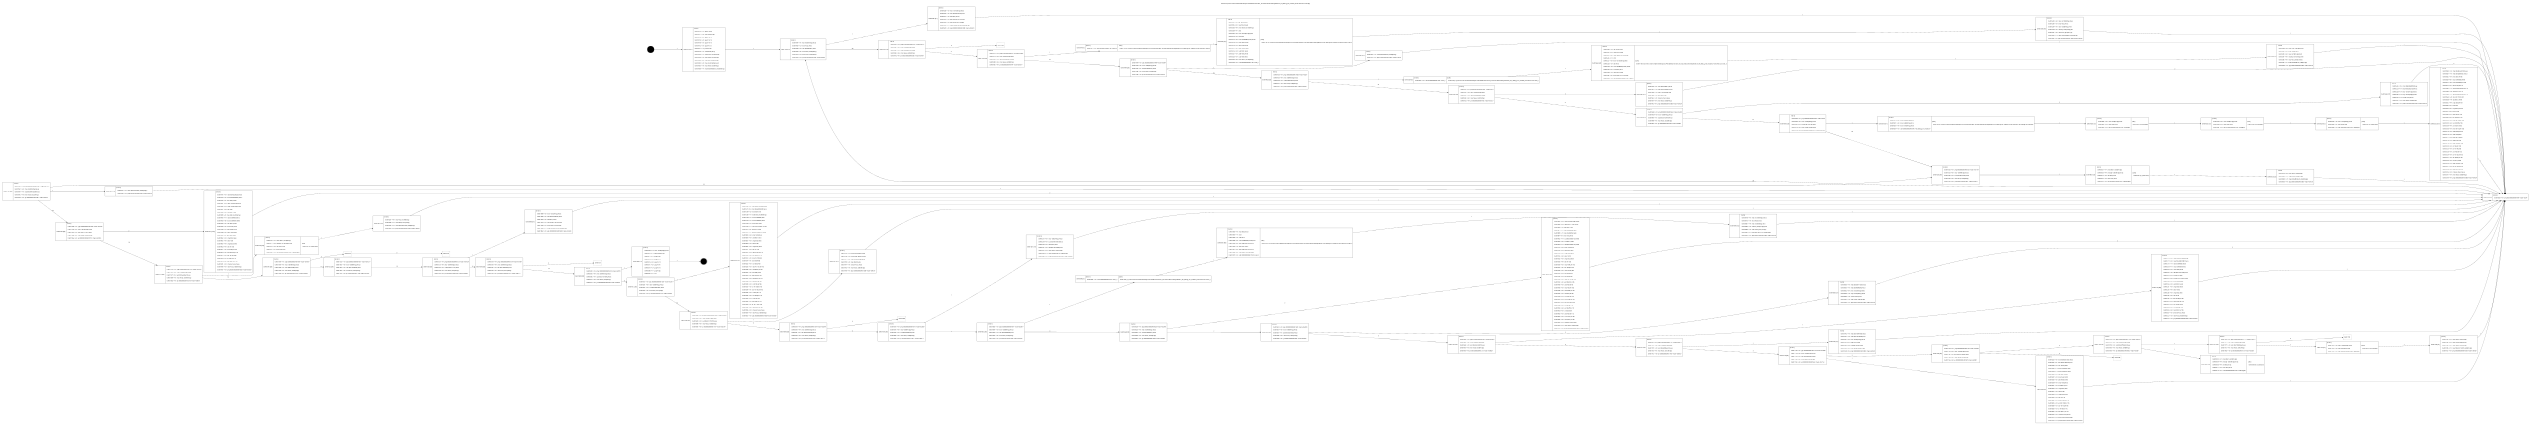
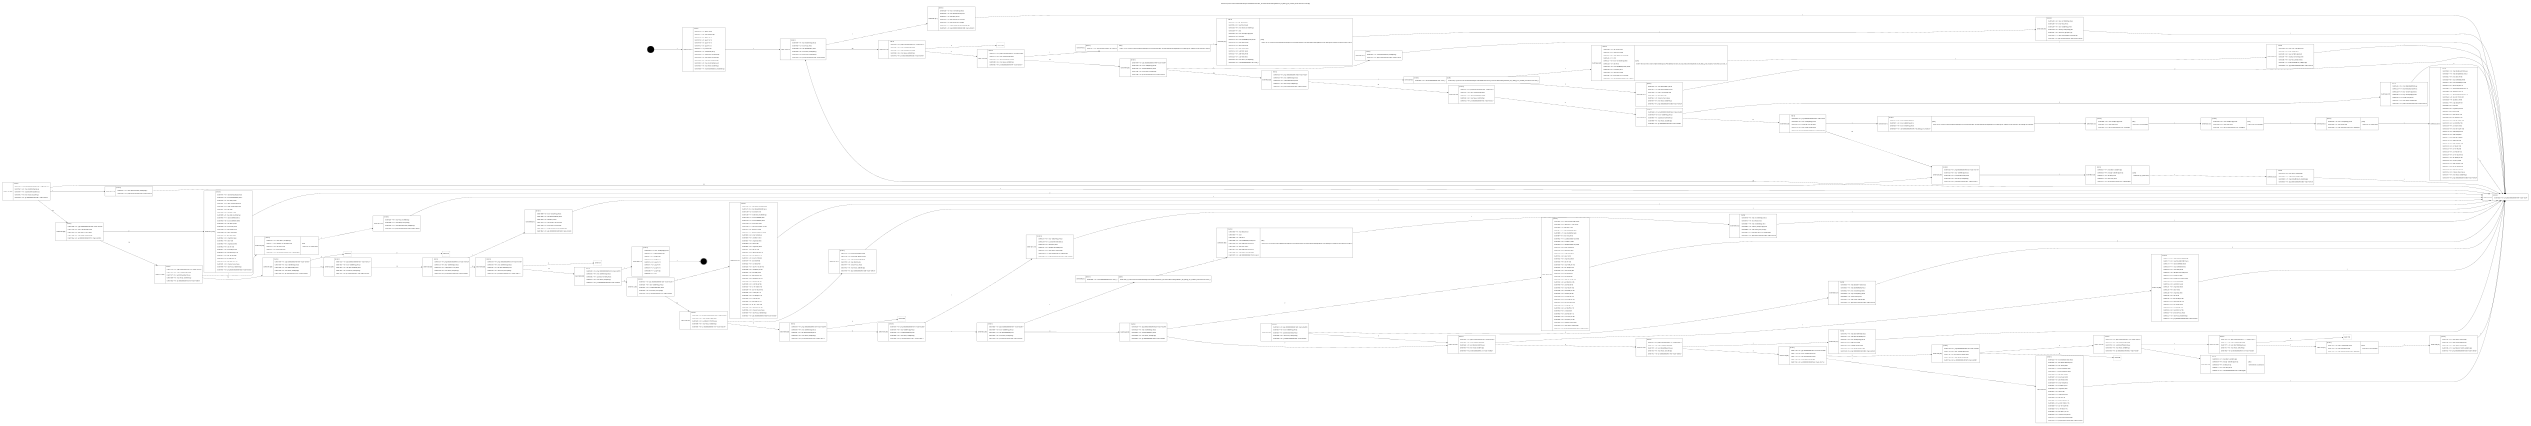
(1565, 94) -> (1577, 88)
(1214, 332) -> (1307, 347)
